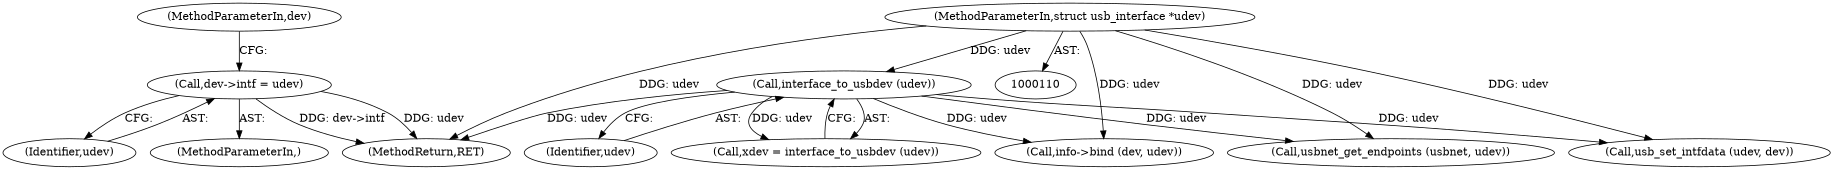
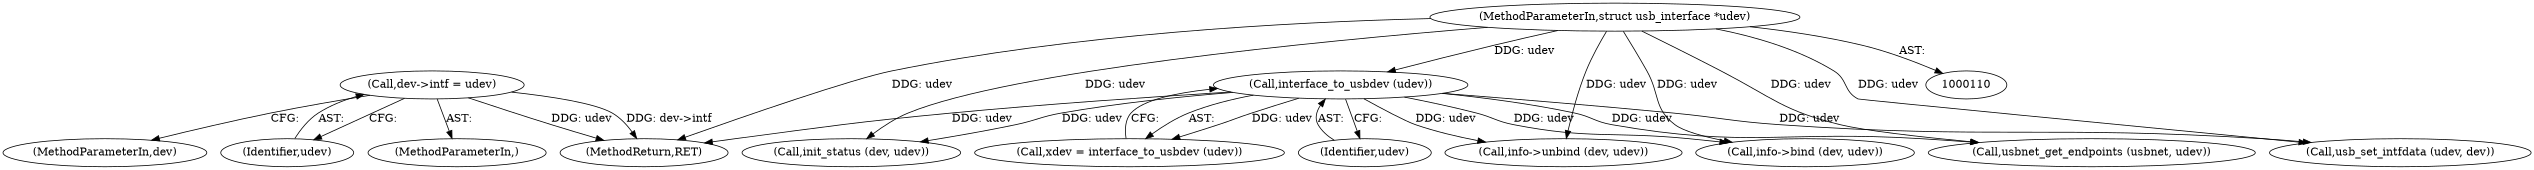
(239, 47) -> (264, 114)
none -> (851, 153)
none -> (1563, 153)
